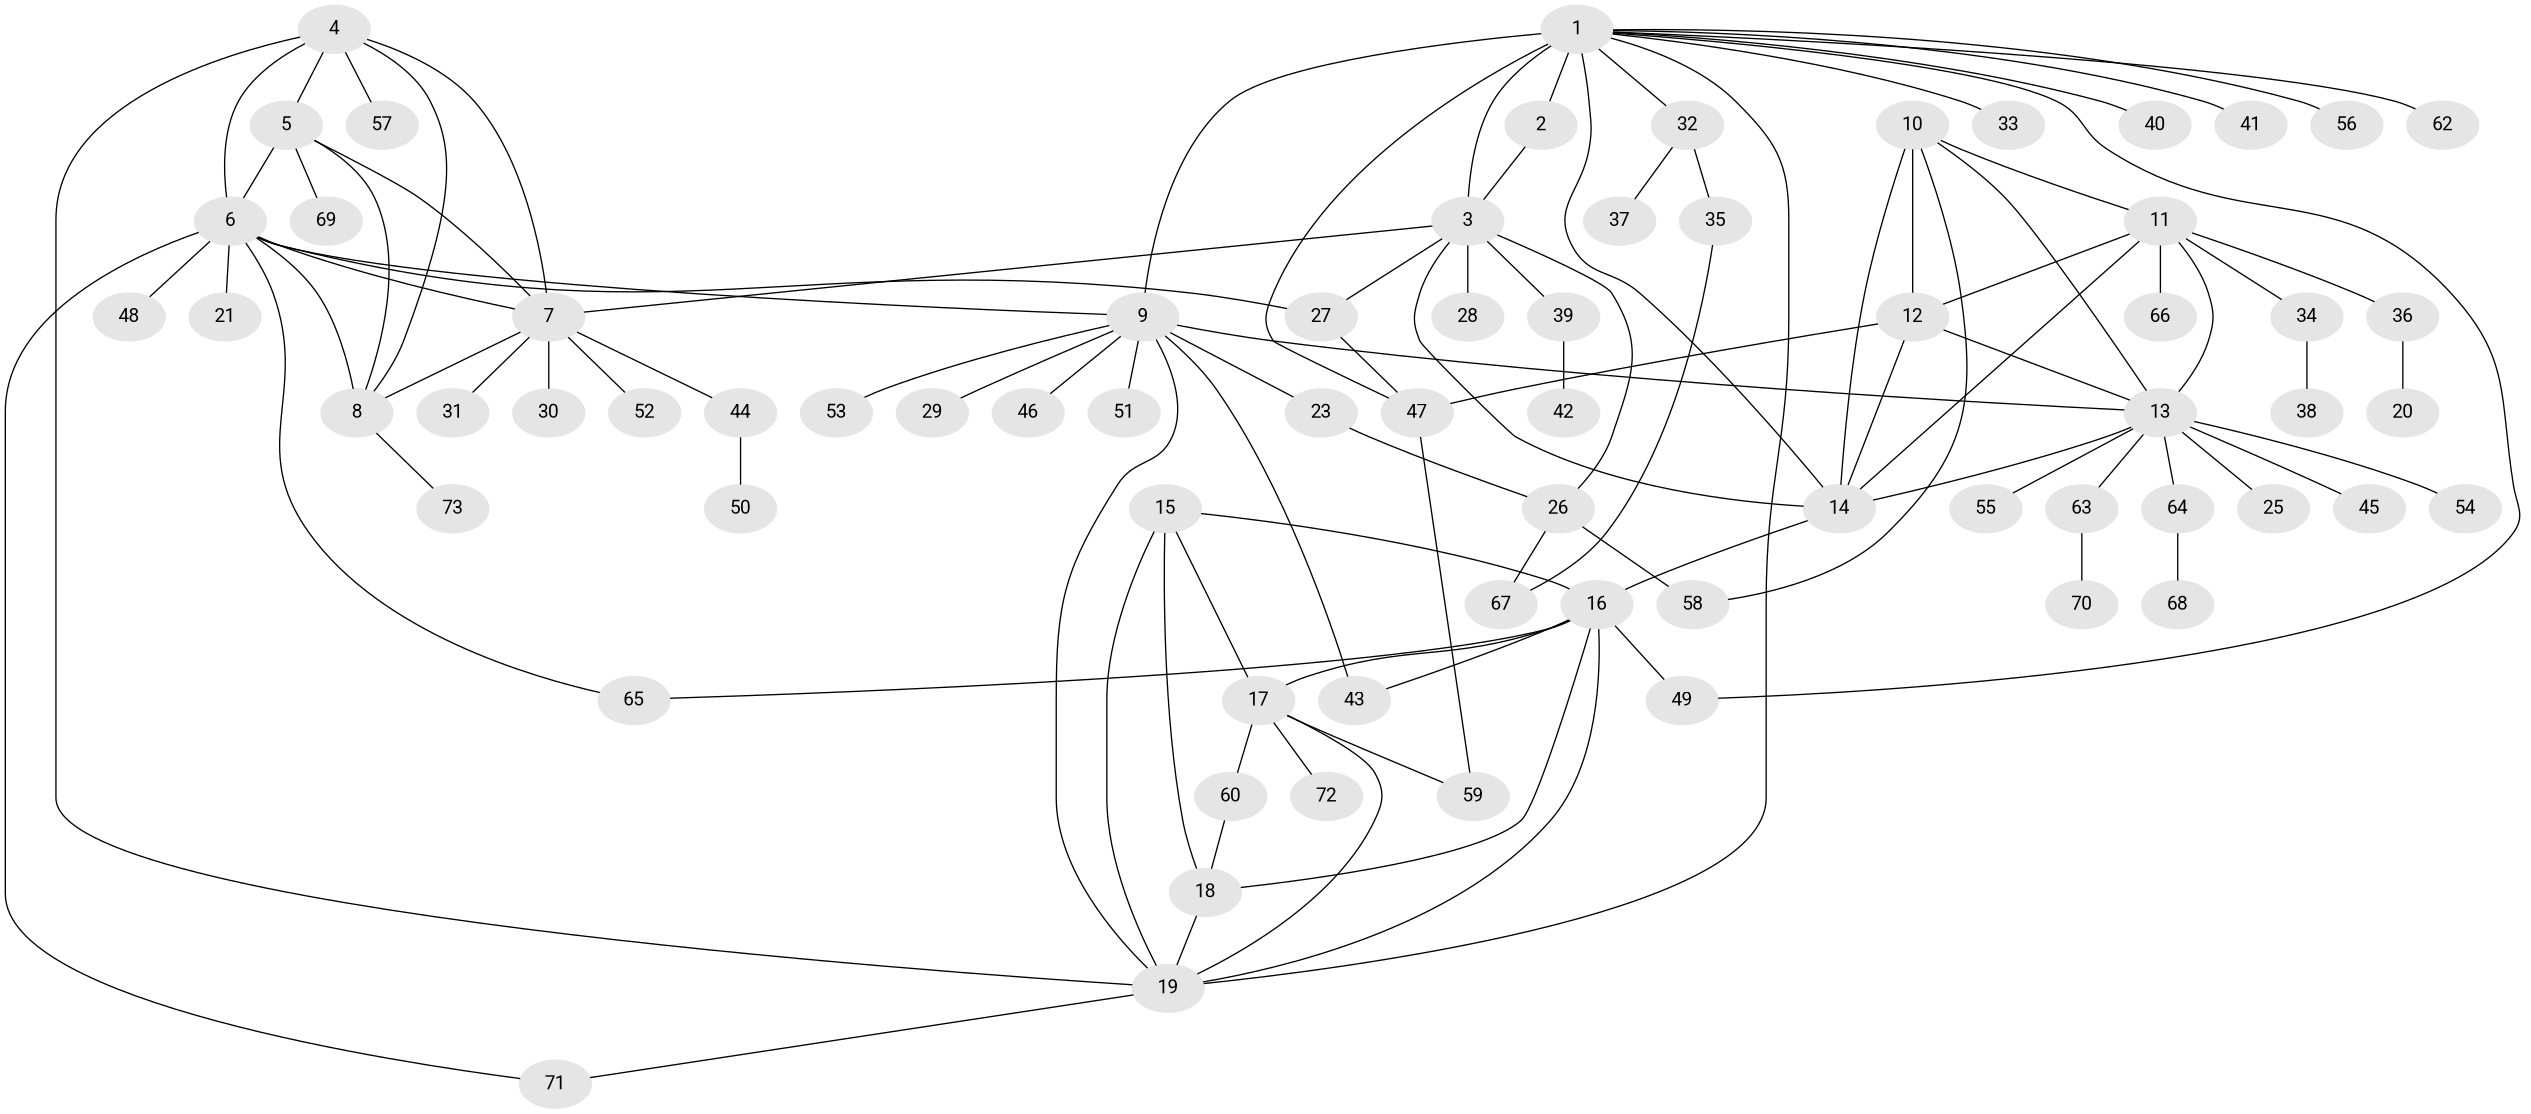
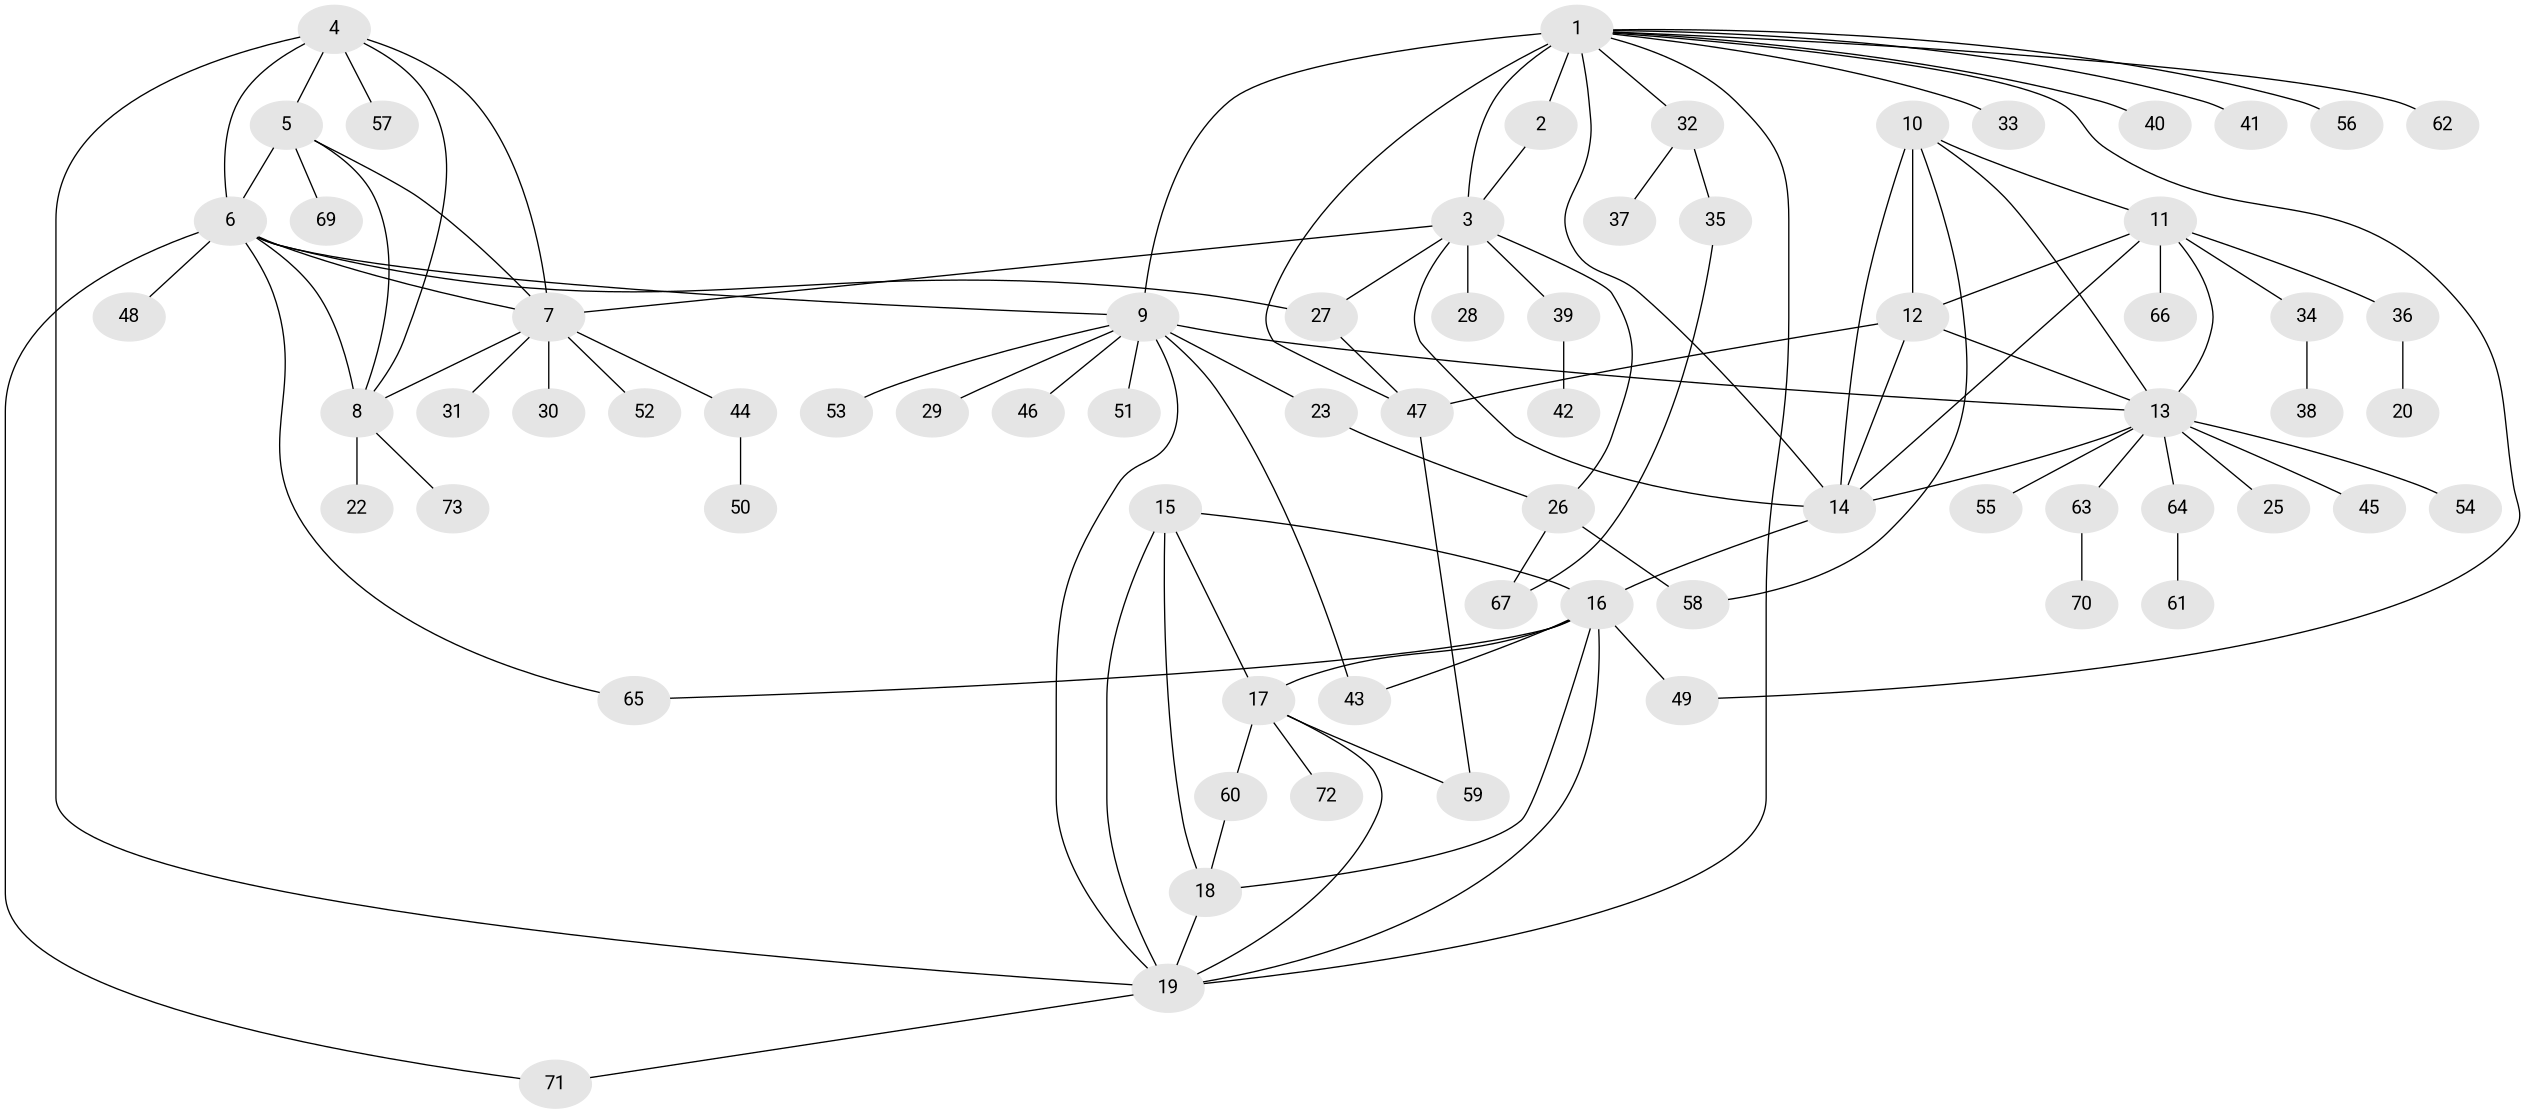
(225, 317) -> none
none -> (357, 509)
(2178, 605) -> (2178, 605)
